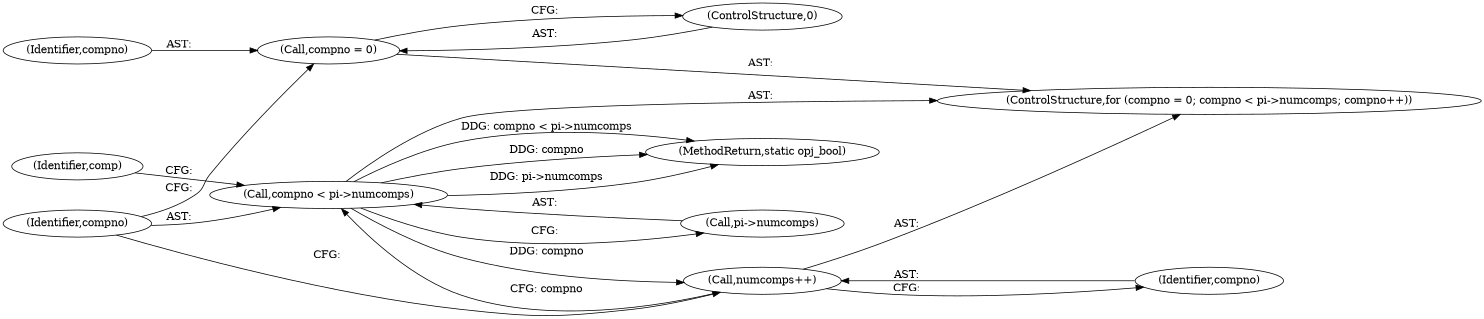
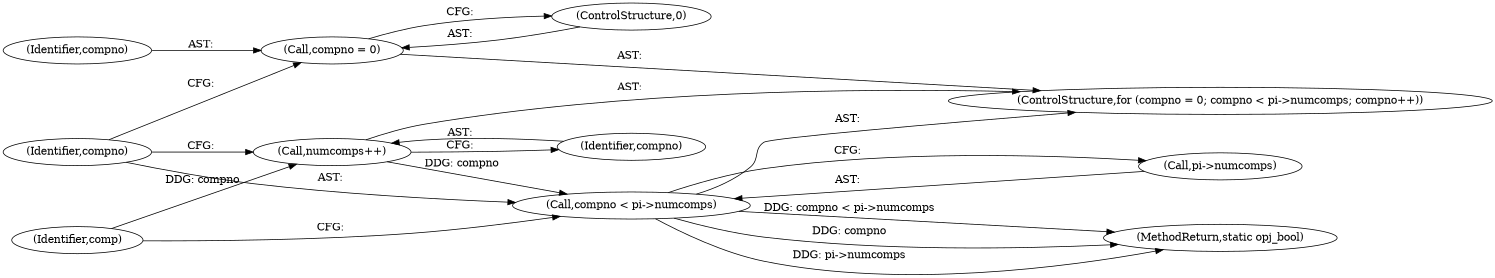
(508, 268) -> (200, 198)
(546, 289) -> (462, 164)
